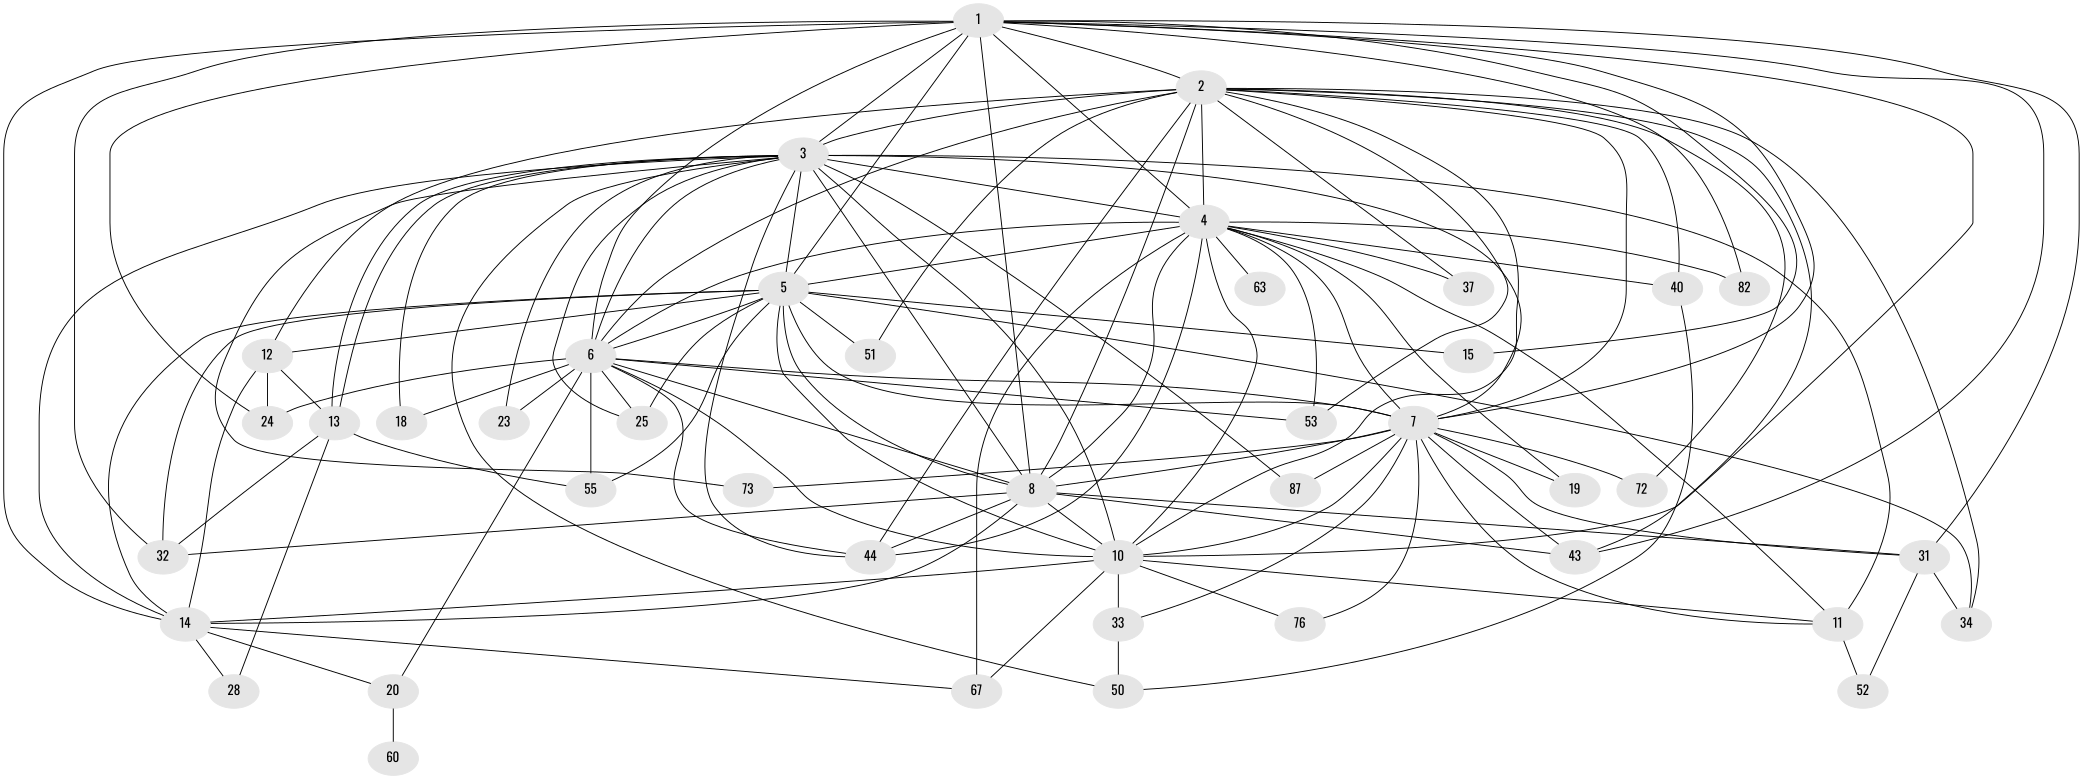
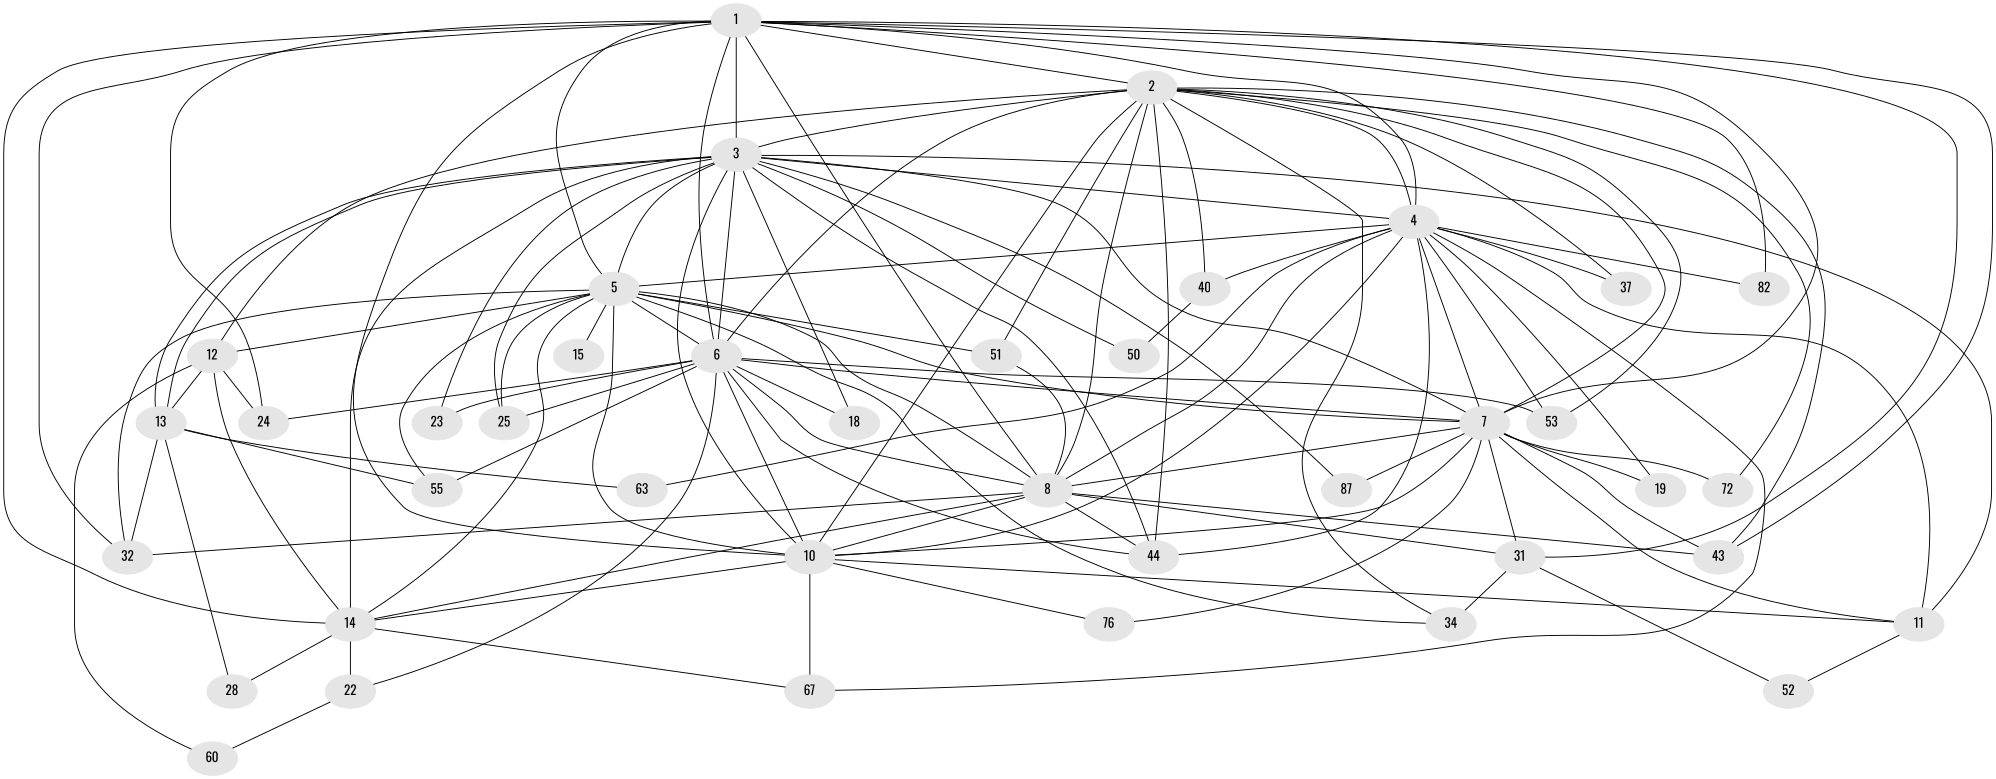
(1604, 89) -> none
(884, 243) -> none
(918, 323) -> (1060, 405)
none -> (400, 465)
(748, 490) -> none
none -> (75, 557)
(1118, 624) -> none
(393, 692) -> (350, 692)
